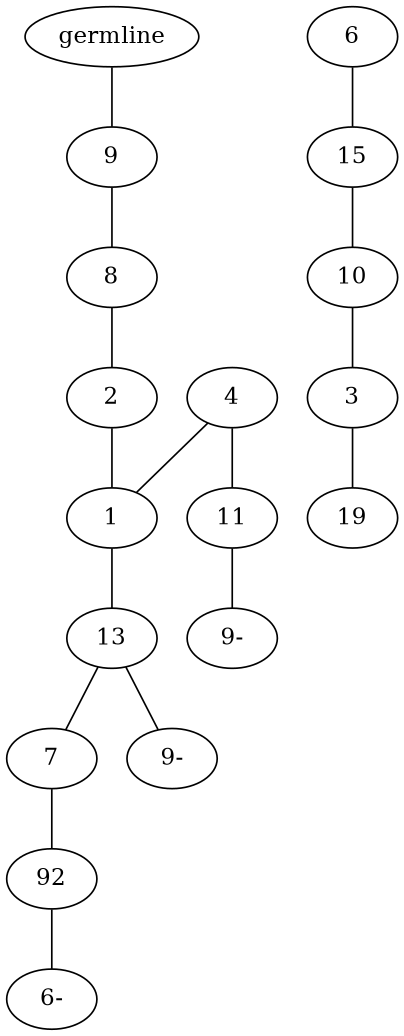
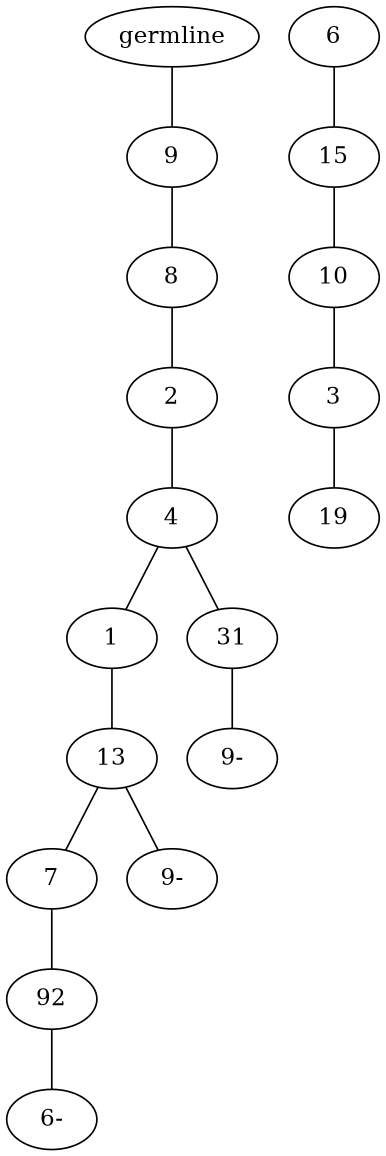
(112, 458) -> (172, 458)
(232, 518) -> (232, 638)
